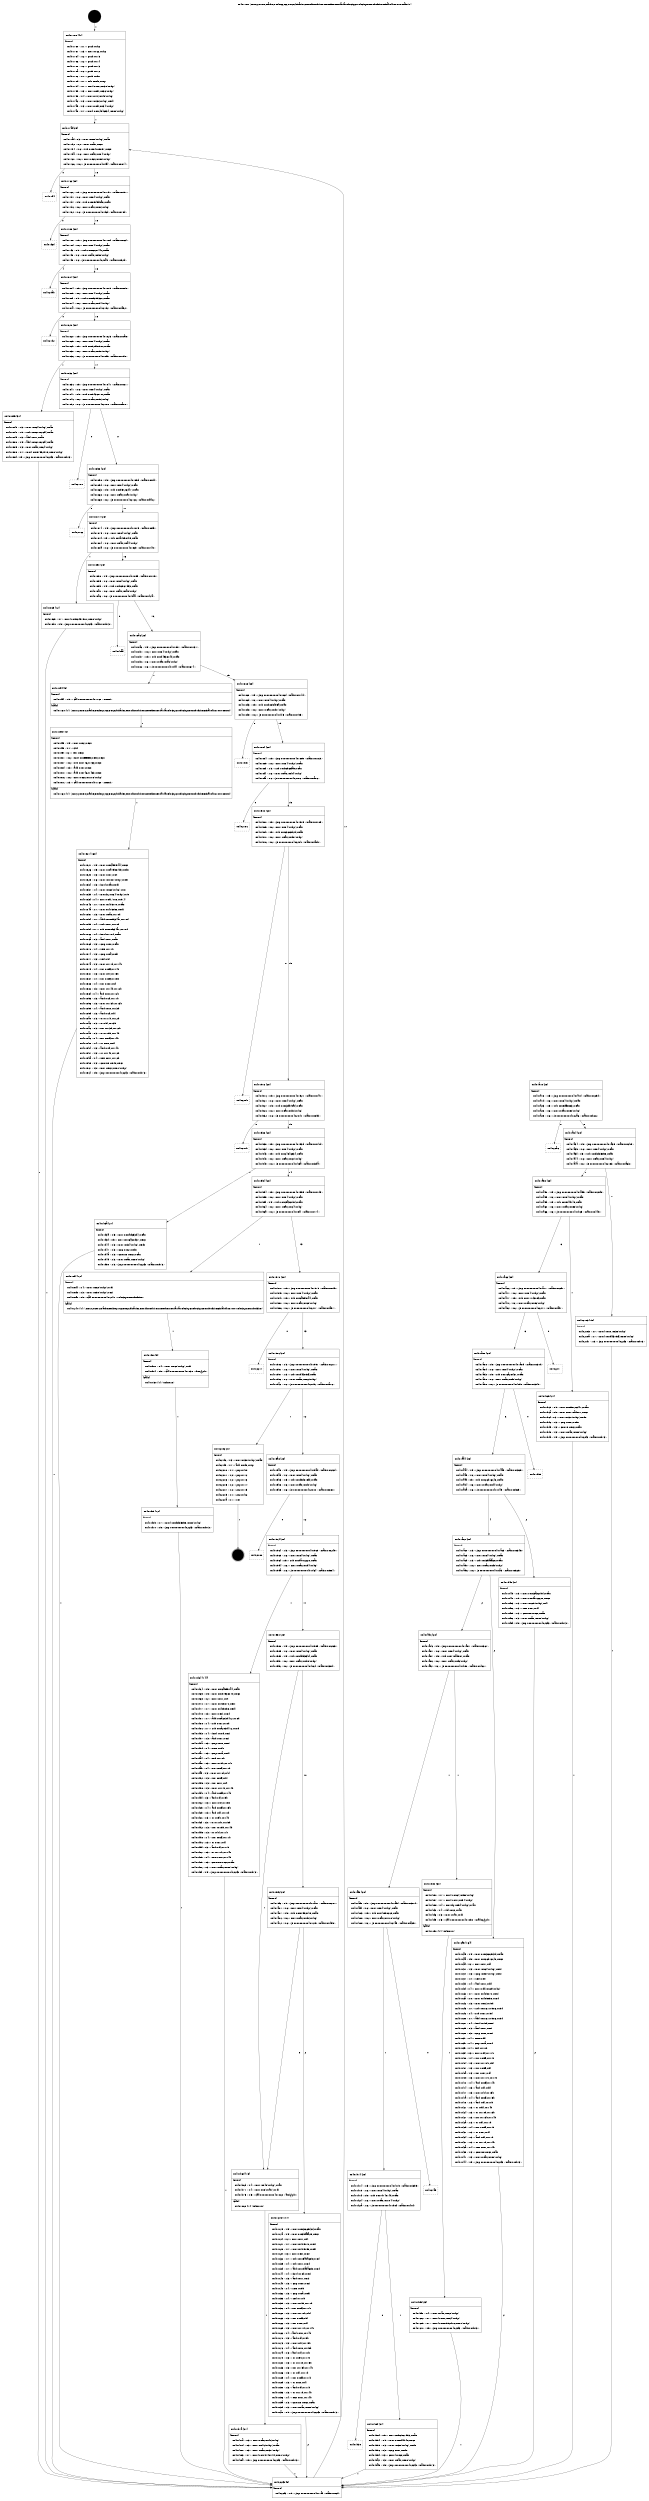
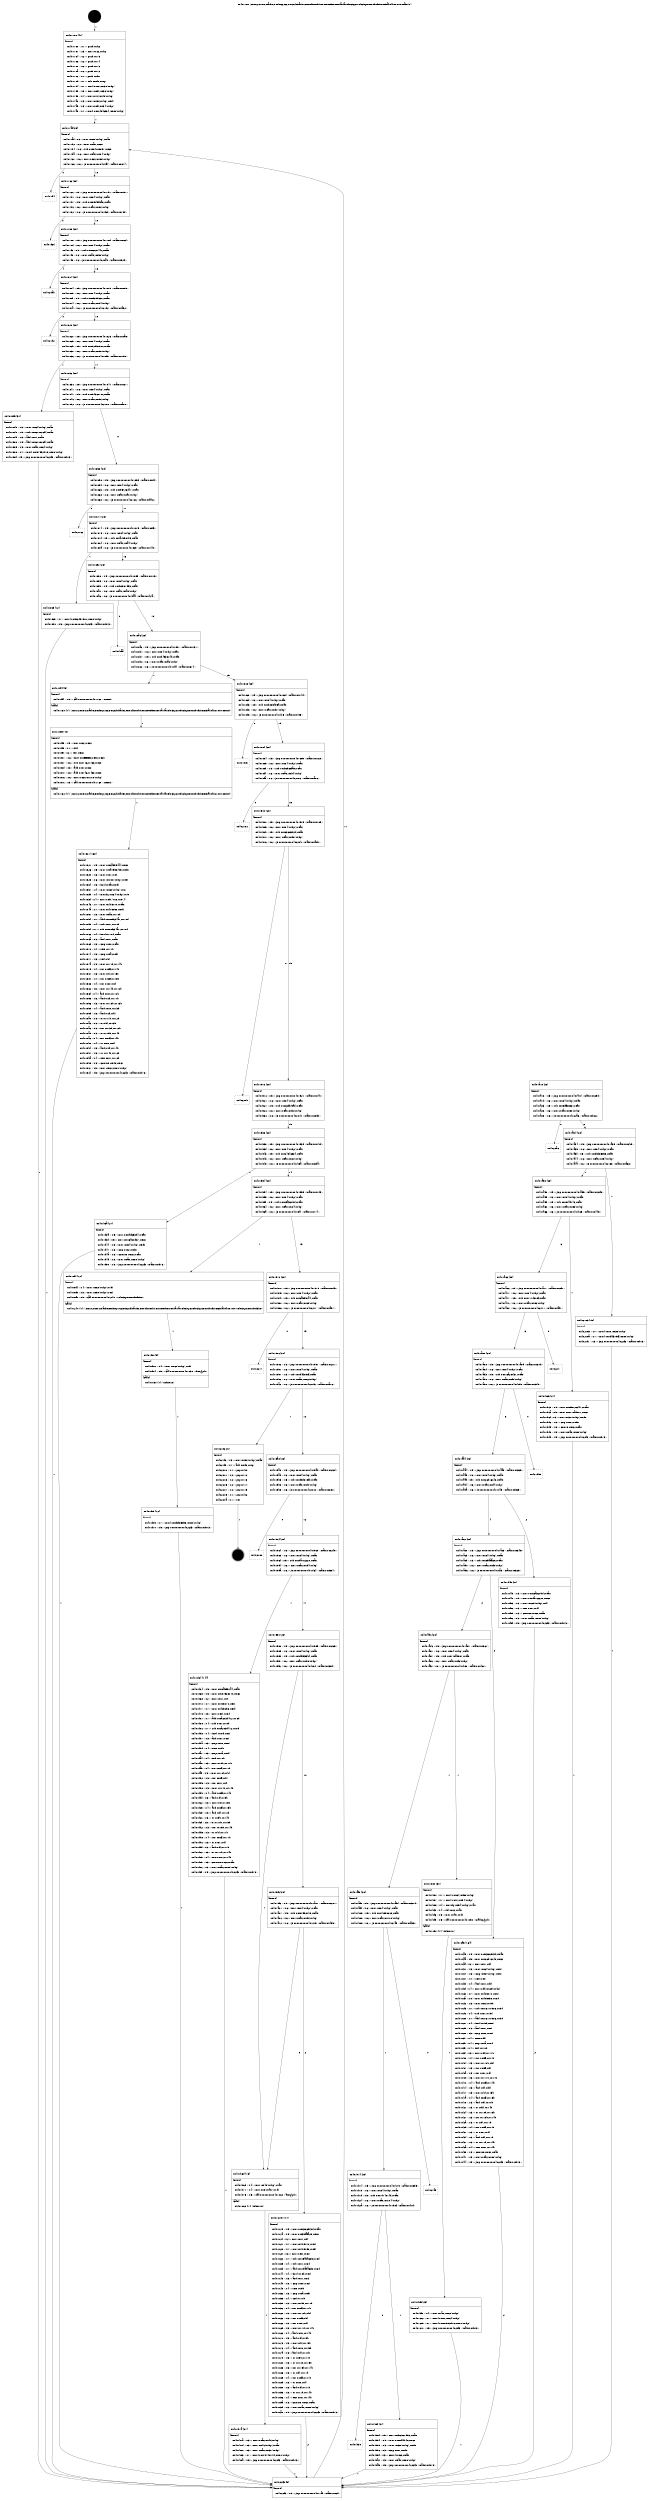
(77, 484) -> none
(242, 1148) -> none
